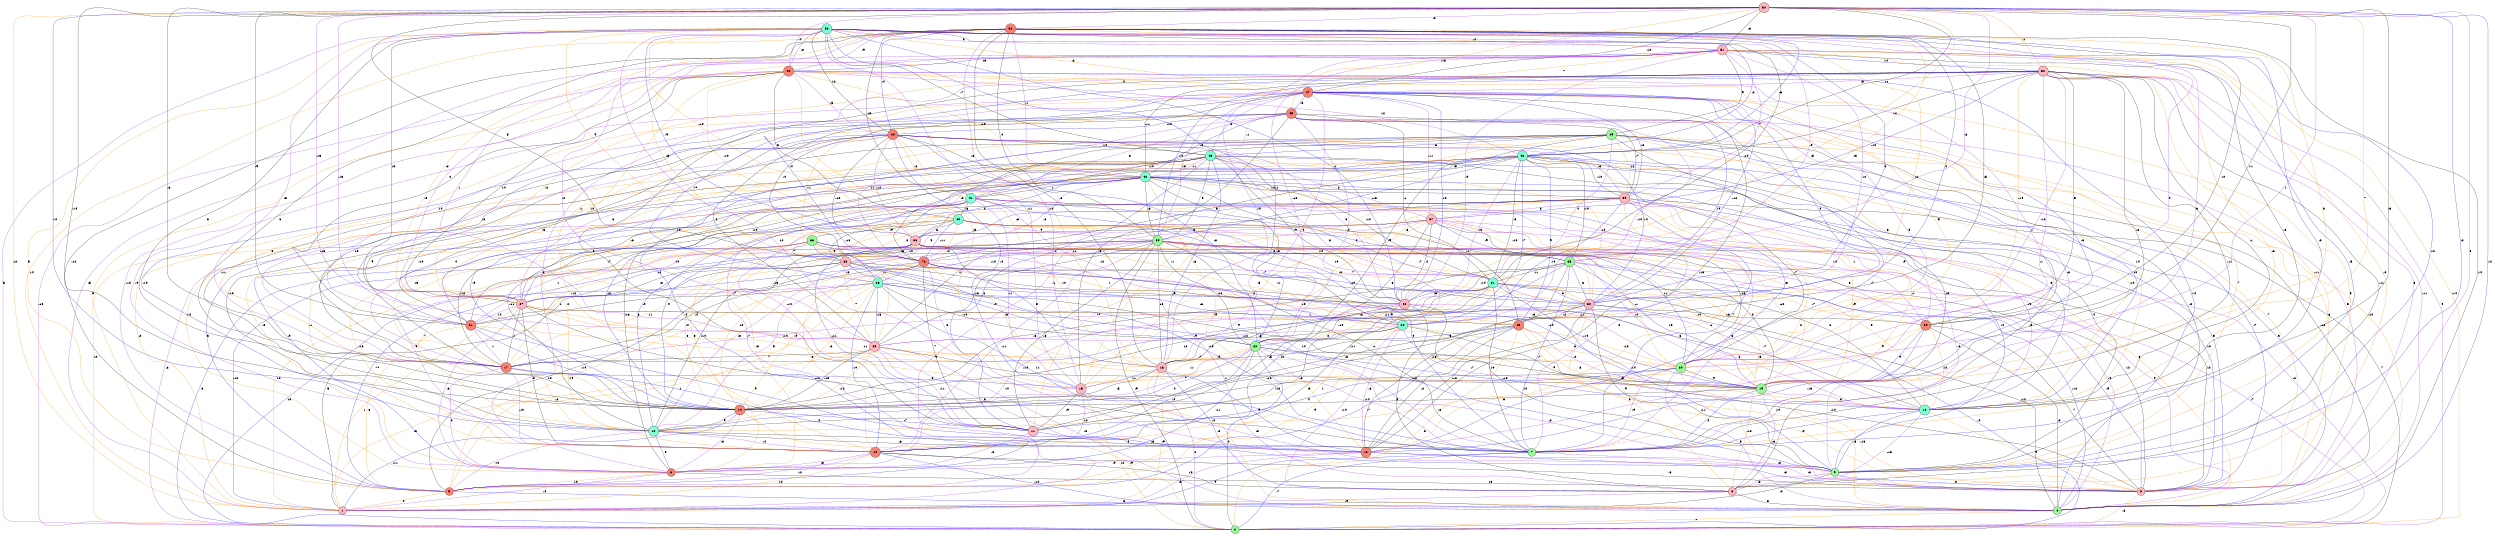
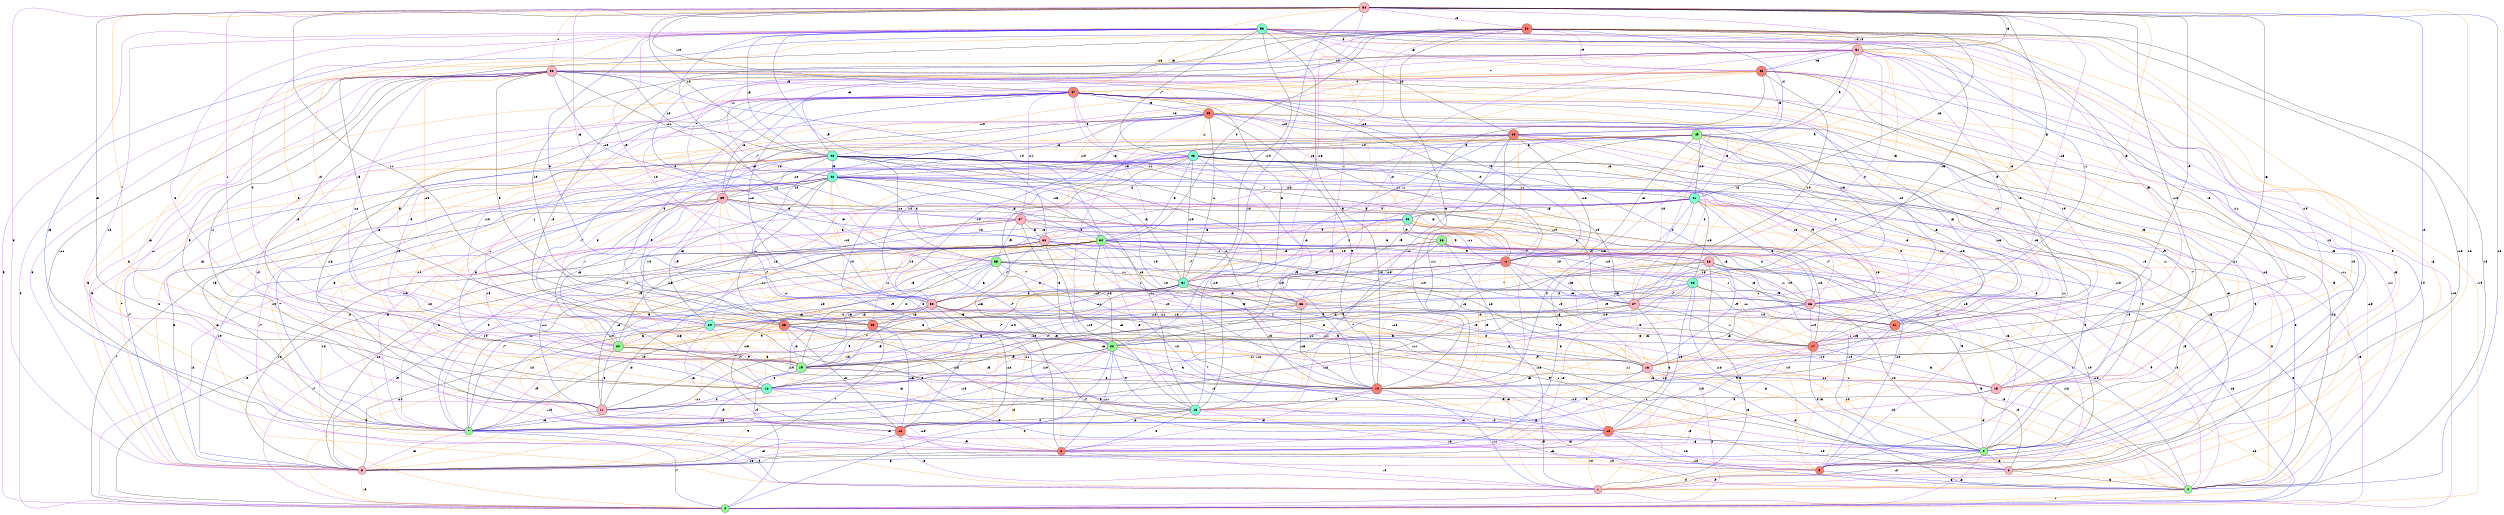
(1349, 72) -> (1523, 324)
(1148, 208) -> (969, 200)
(1139, 341) -> none
none -> (1363, 505)
